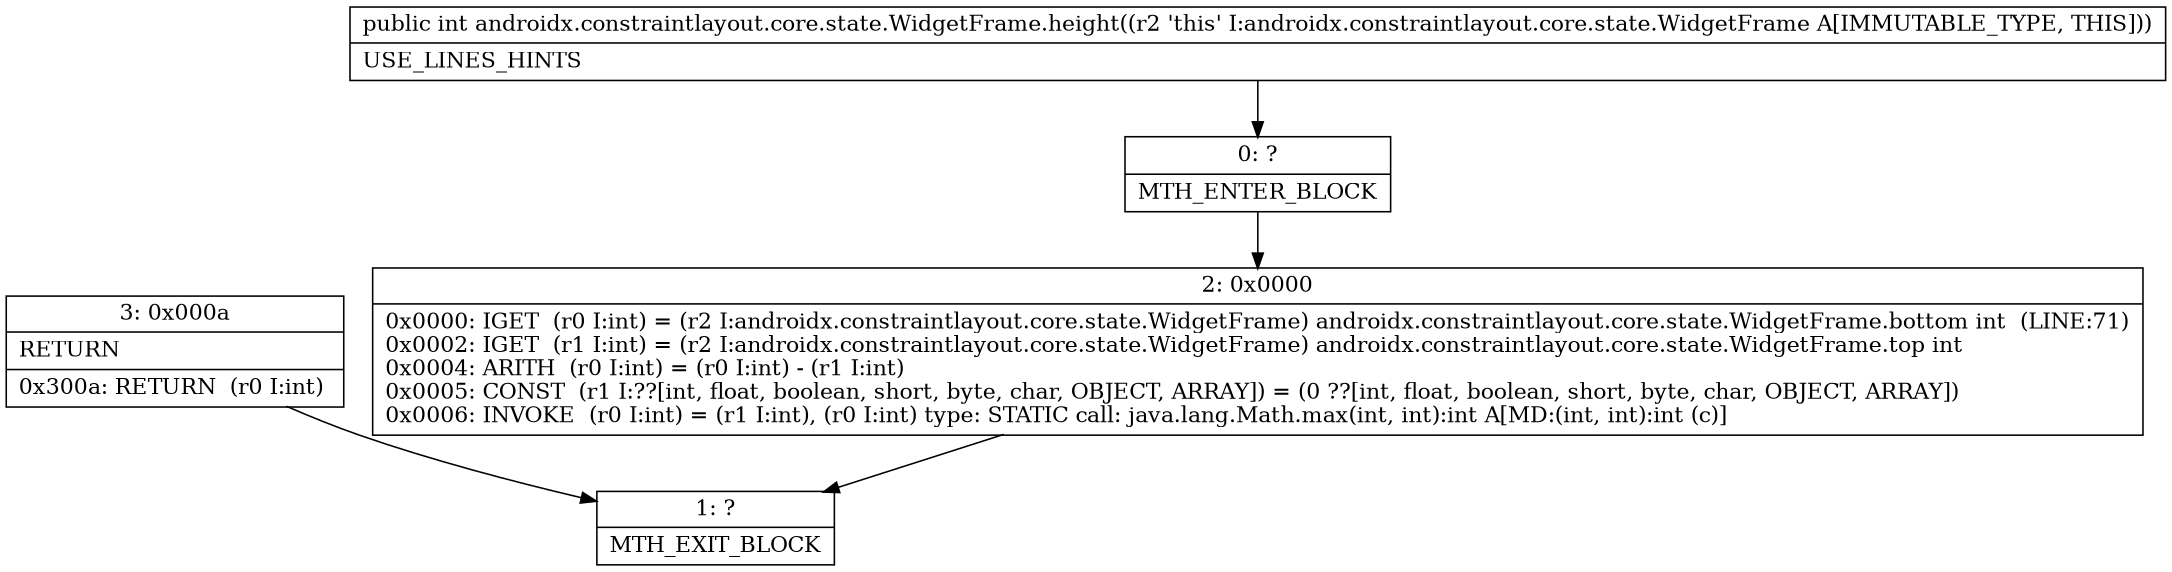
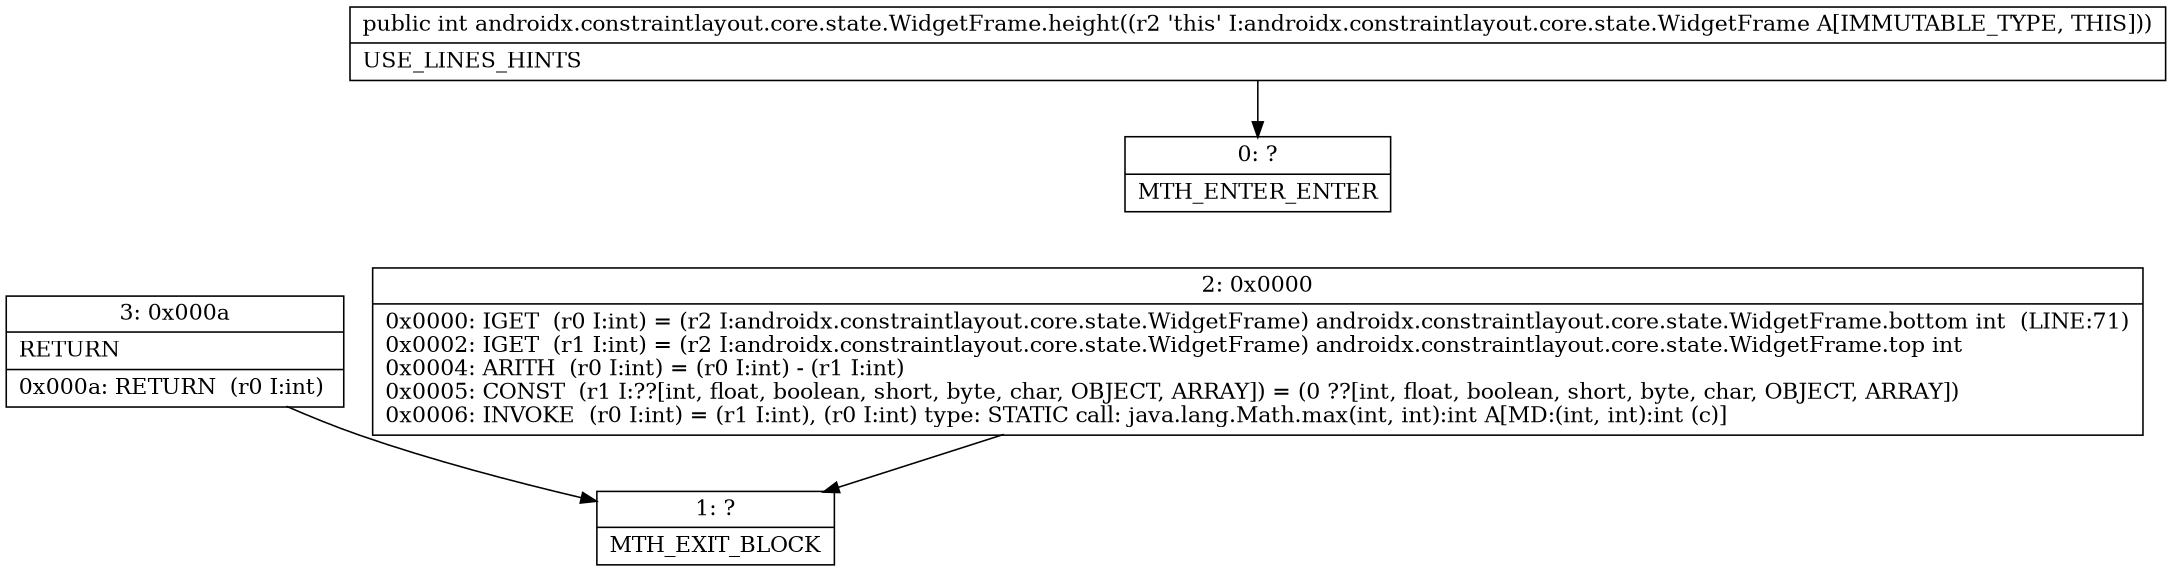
(1258, 192) -> (1258, 192)
(1258, 232) -> none
(175, 388) -> (175, 388)
